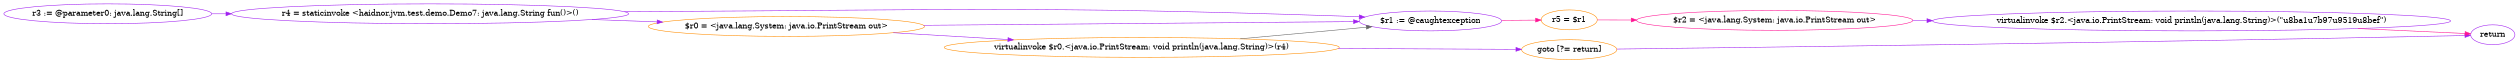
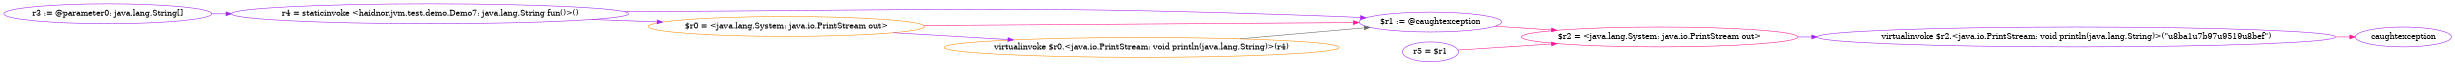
(1519, 20) -> (1523, 28)
(1569, 20) -> (1430, 52)
(1138, 23) -> (1139, 24)
(2493, 35) -> (2403, 37)
(1569, 50) -> none
